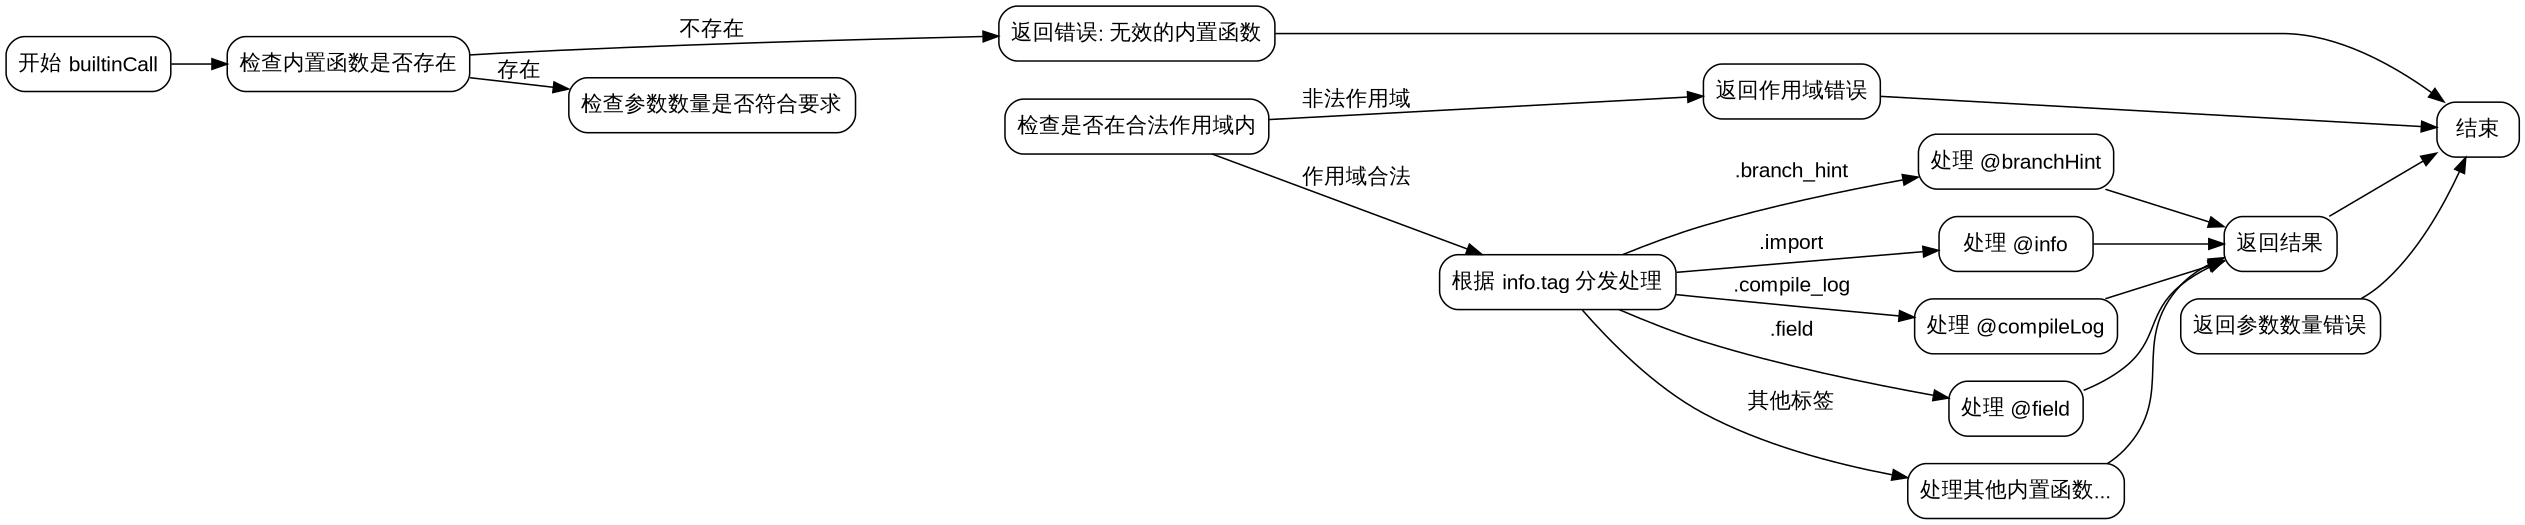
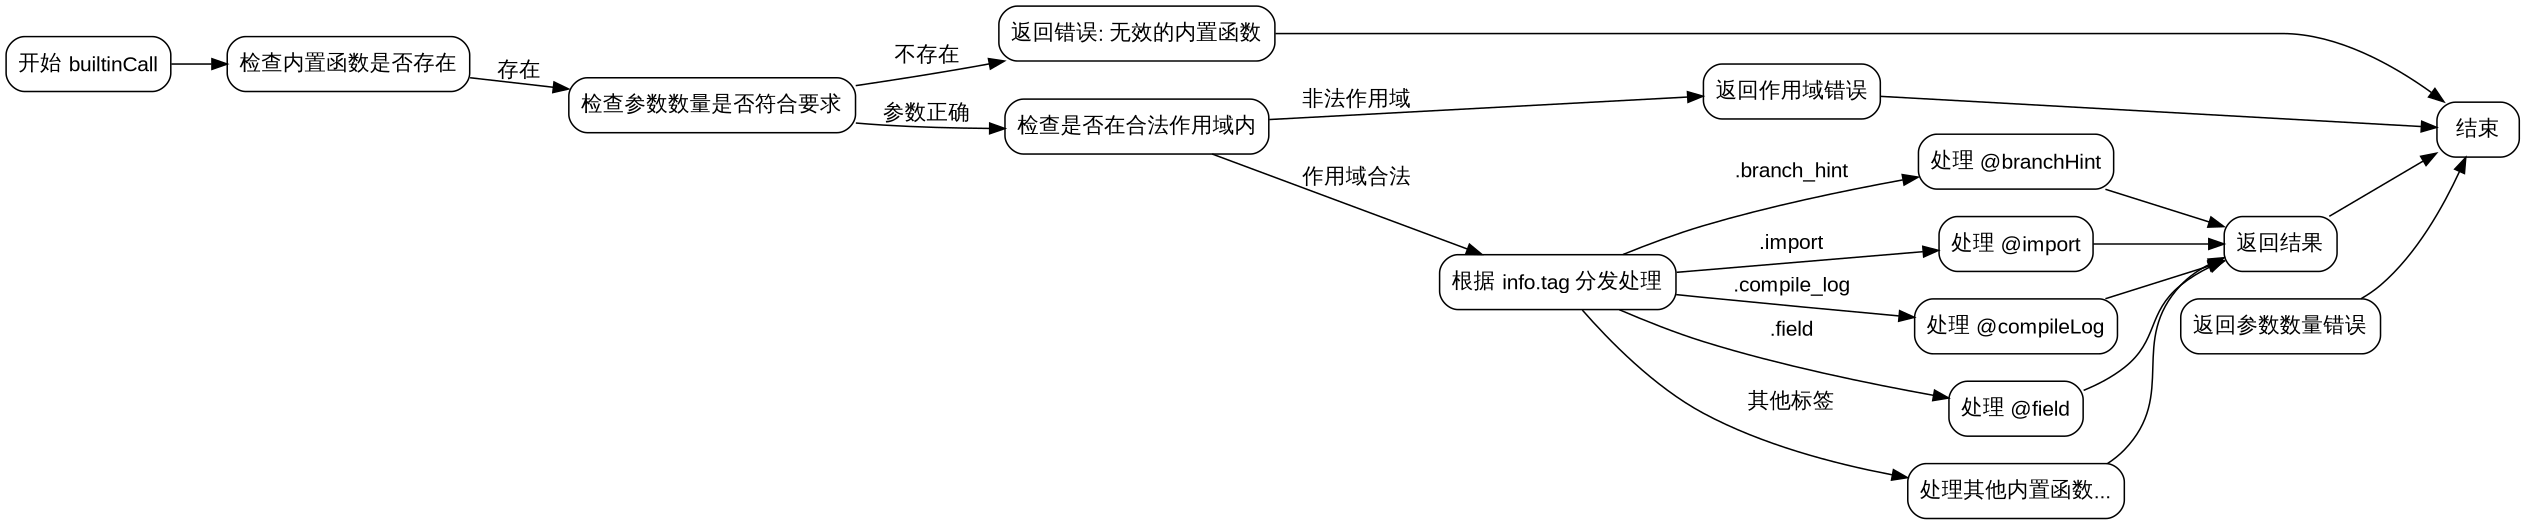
(726, 44) -> (923, 75)
none -> (923, 127)
(2016, 244) -> (2016, 244)
